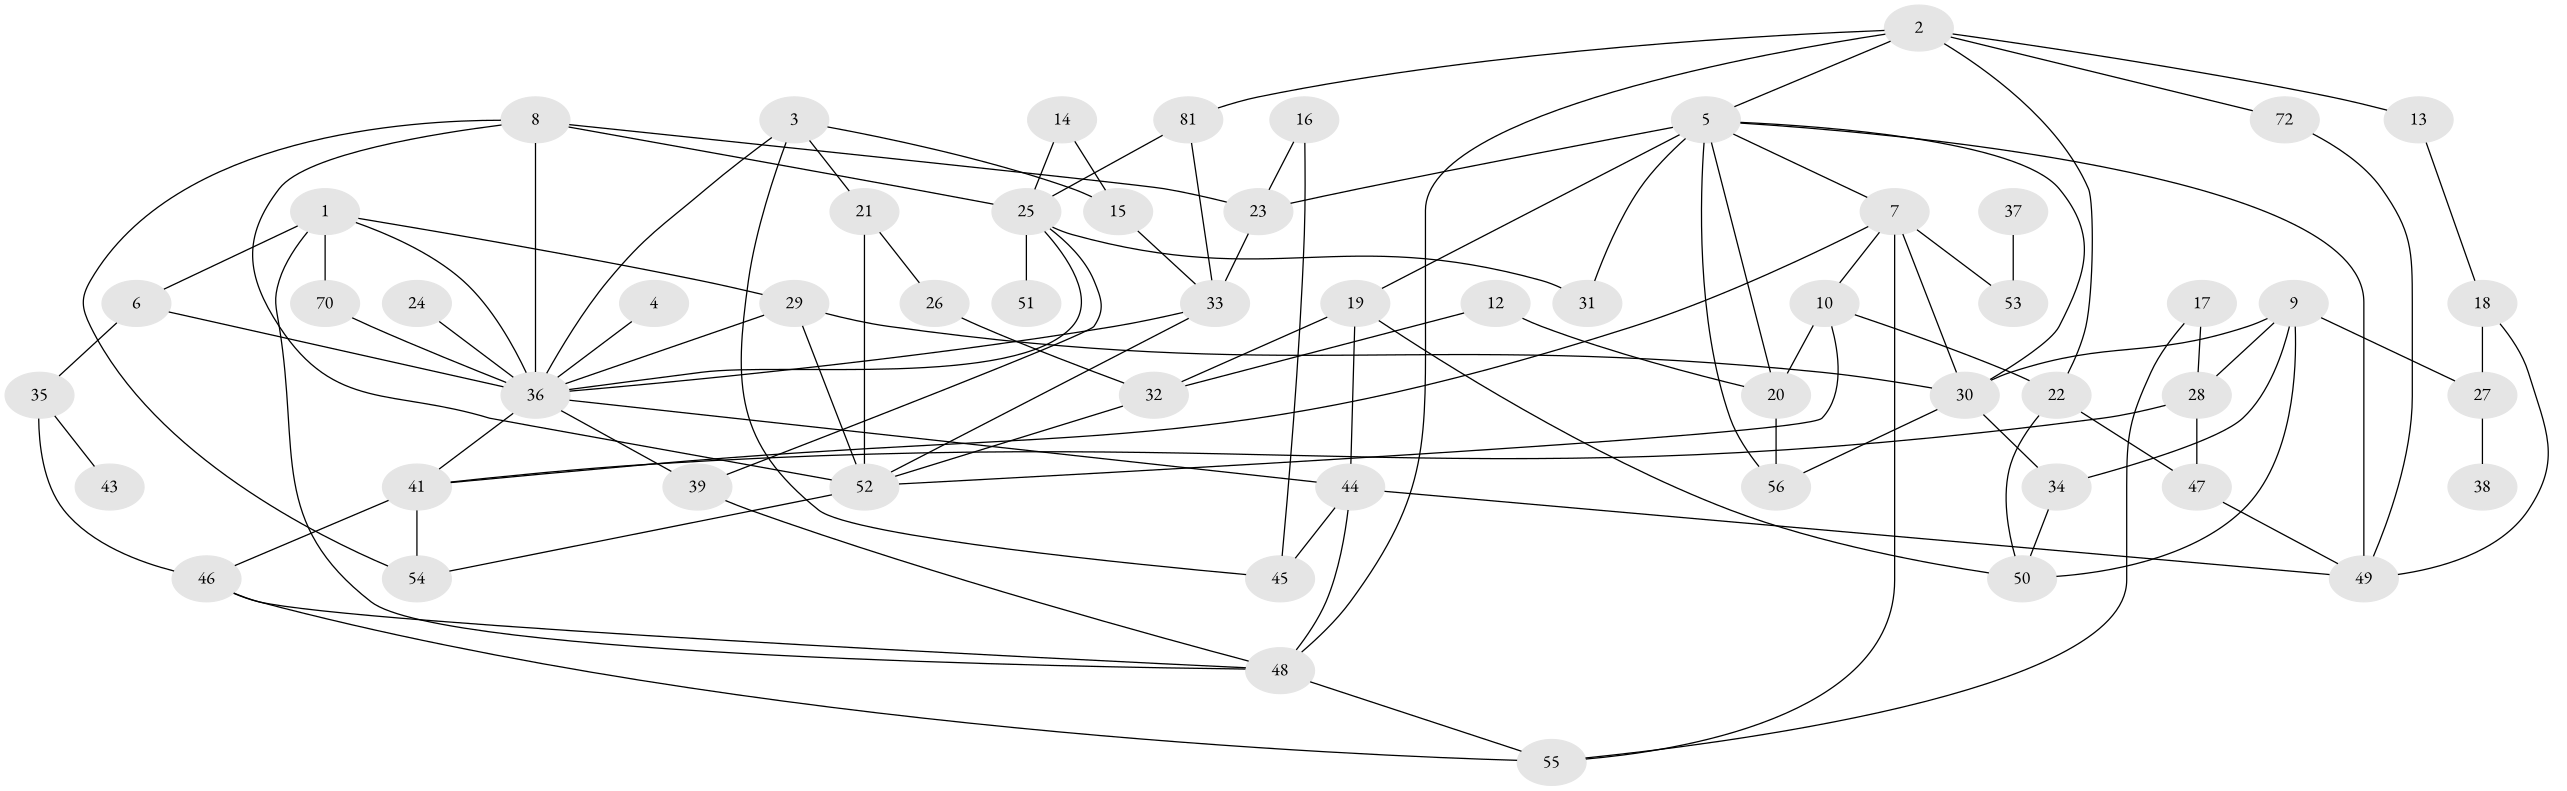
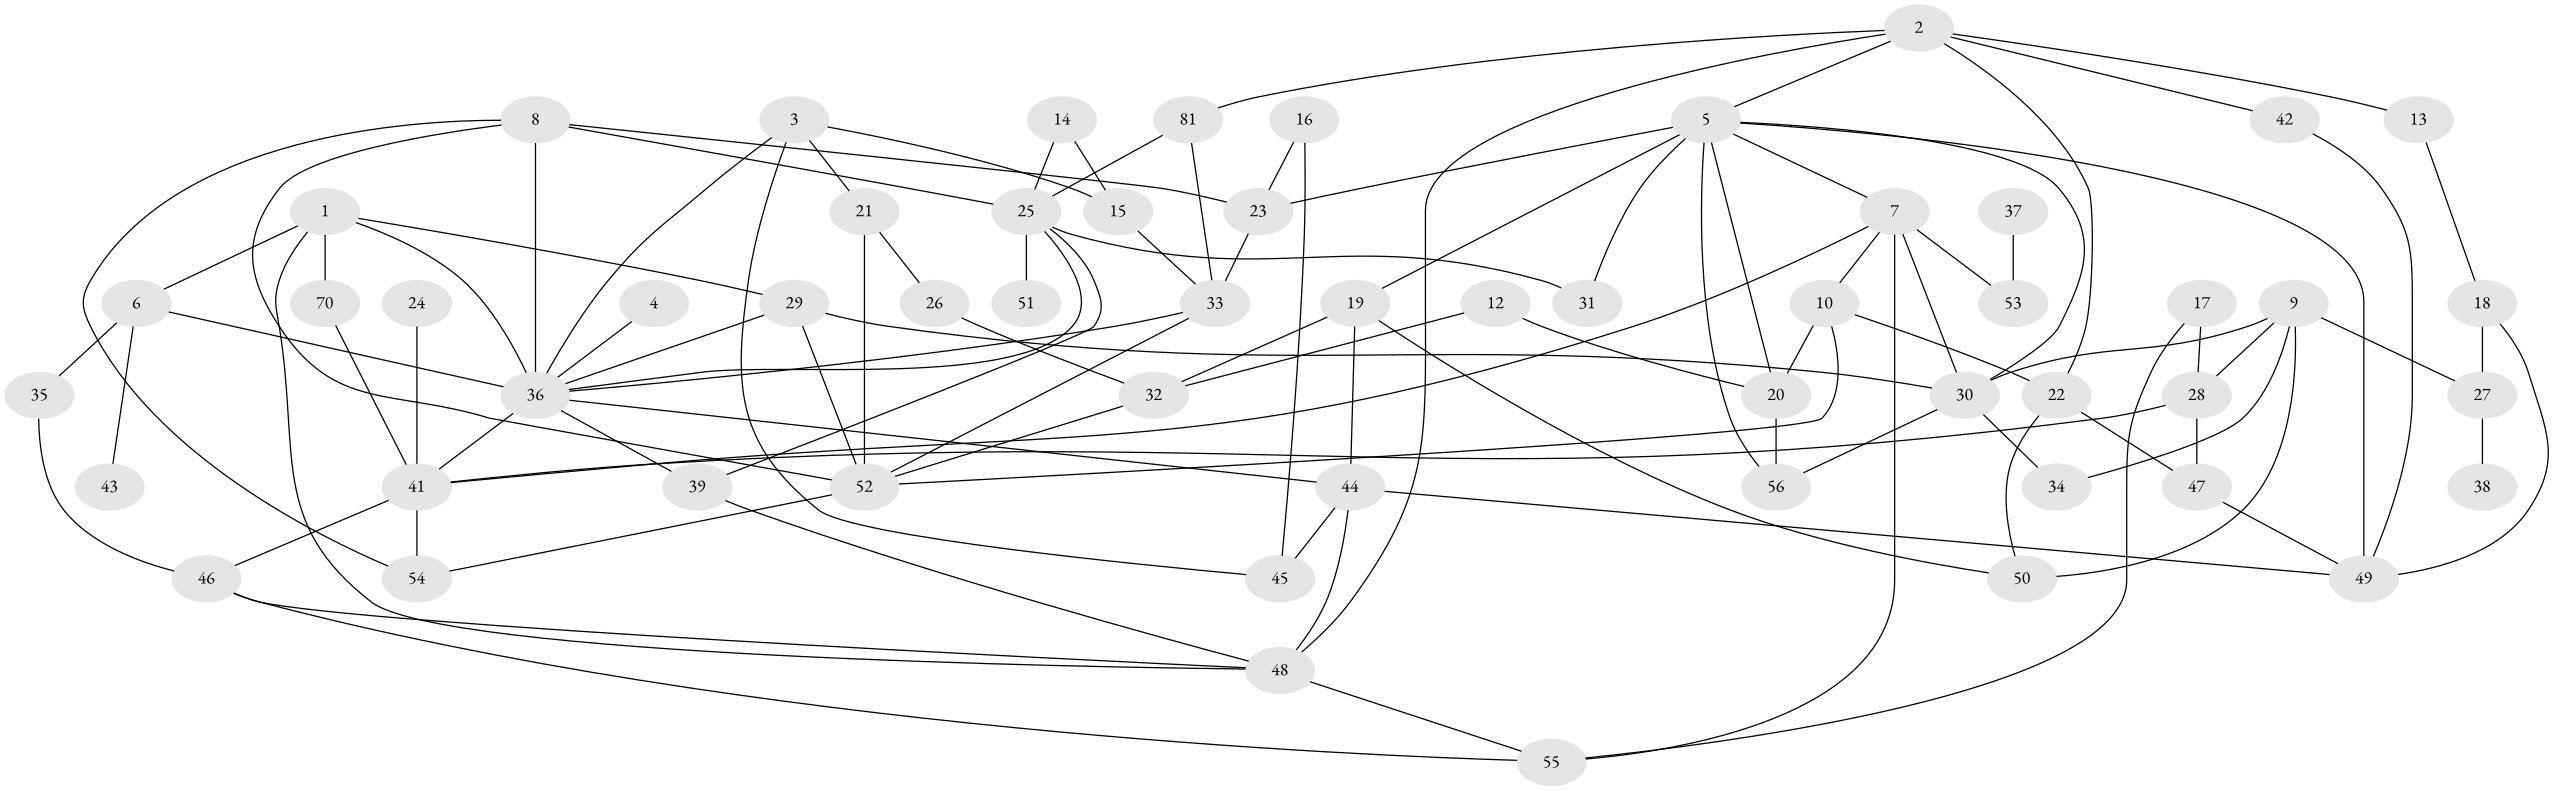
(2285, 120) -> (2285, 120)
(476, 349) -> (417, 392)
(429, 351) -> (376, 406)
(75, 441) -> (123, 395)
(2039, 533) -> none
